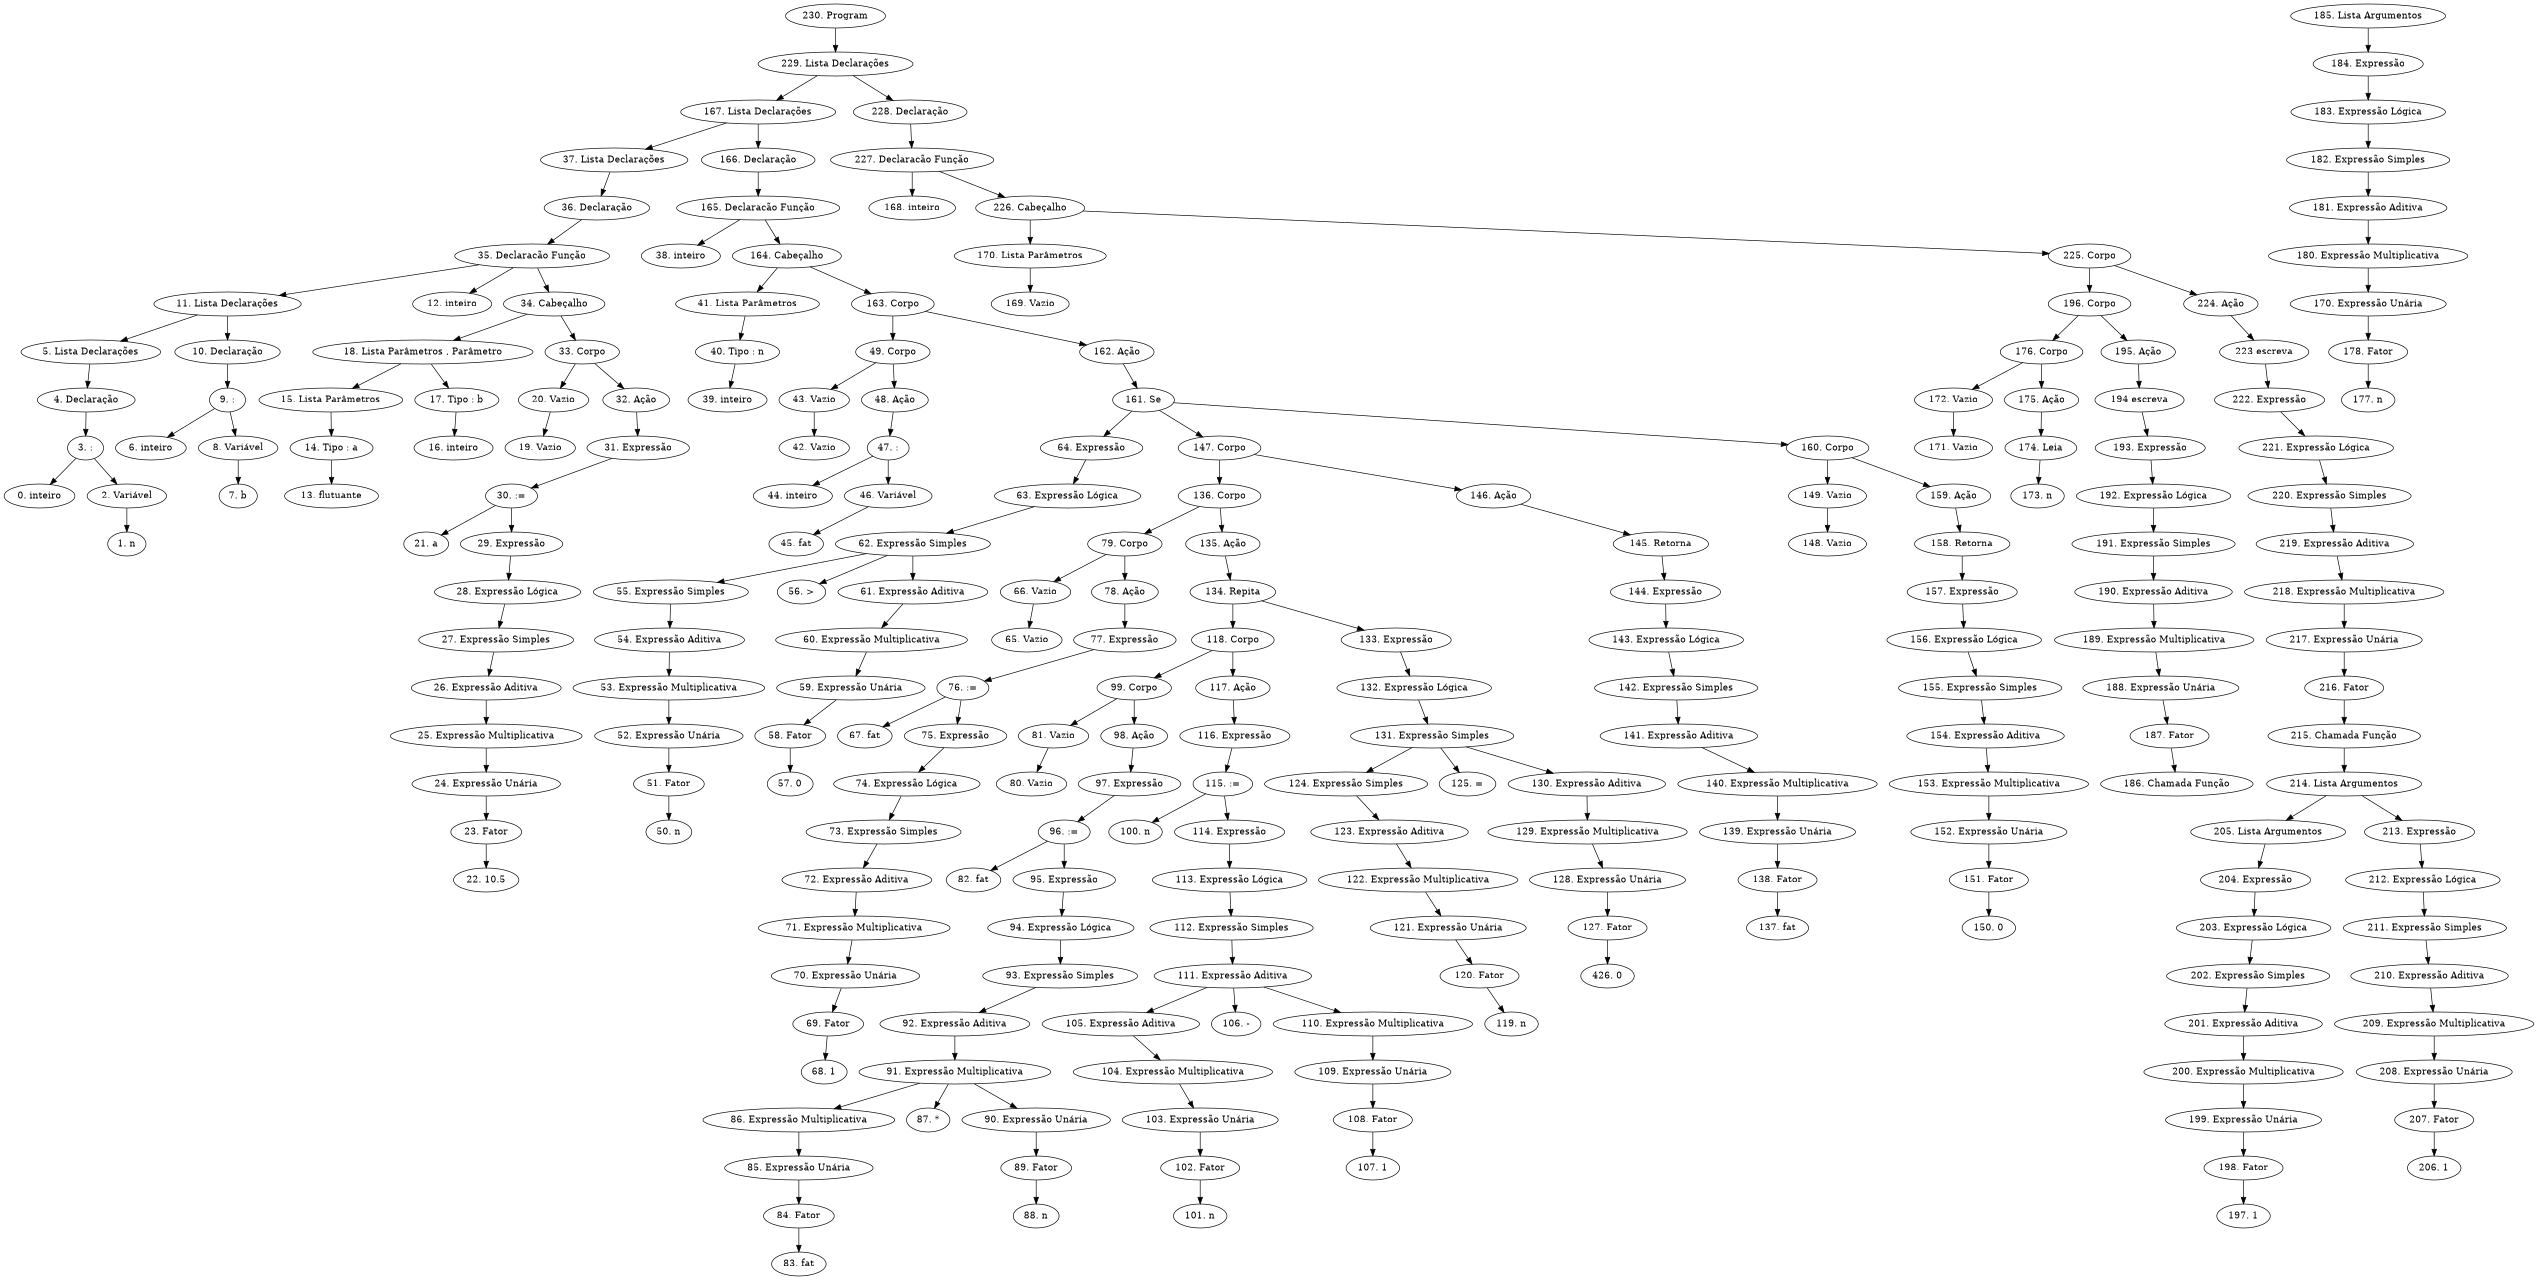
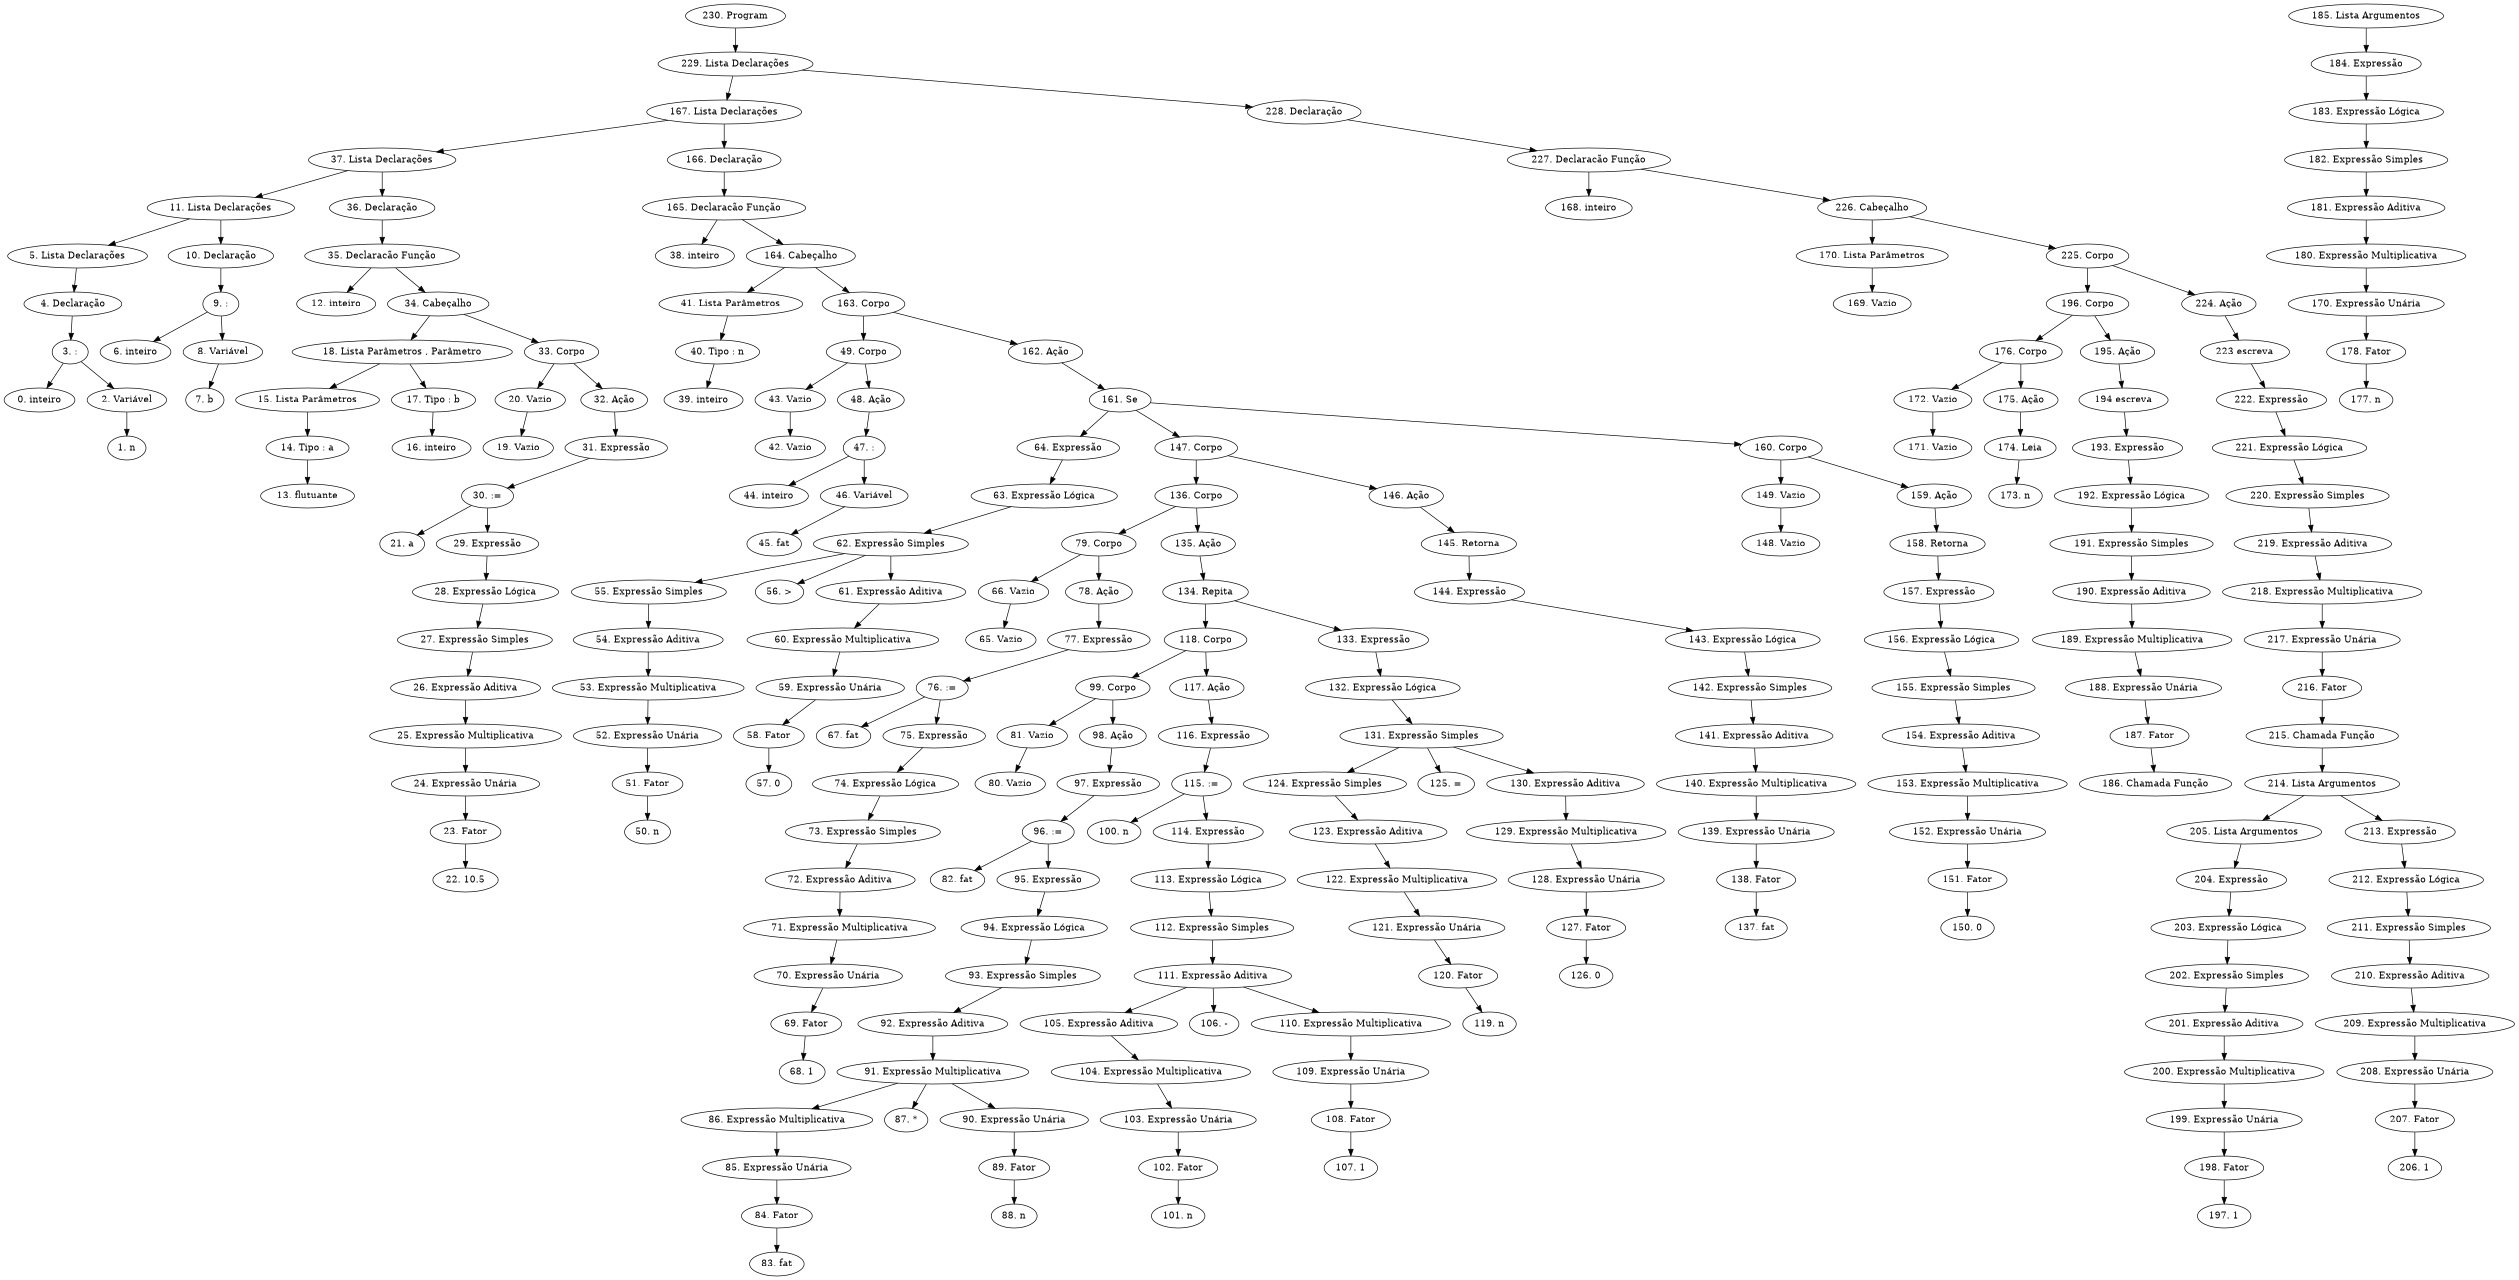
(383, 280) -> (305, 183)
(1608, 976) -> (1586, 976)
